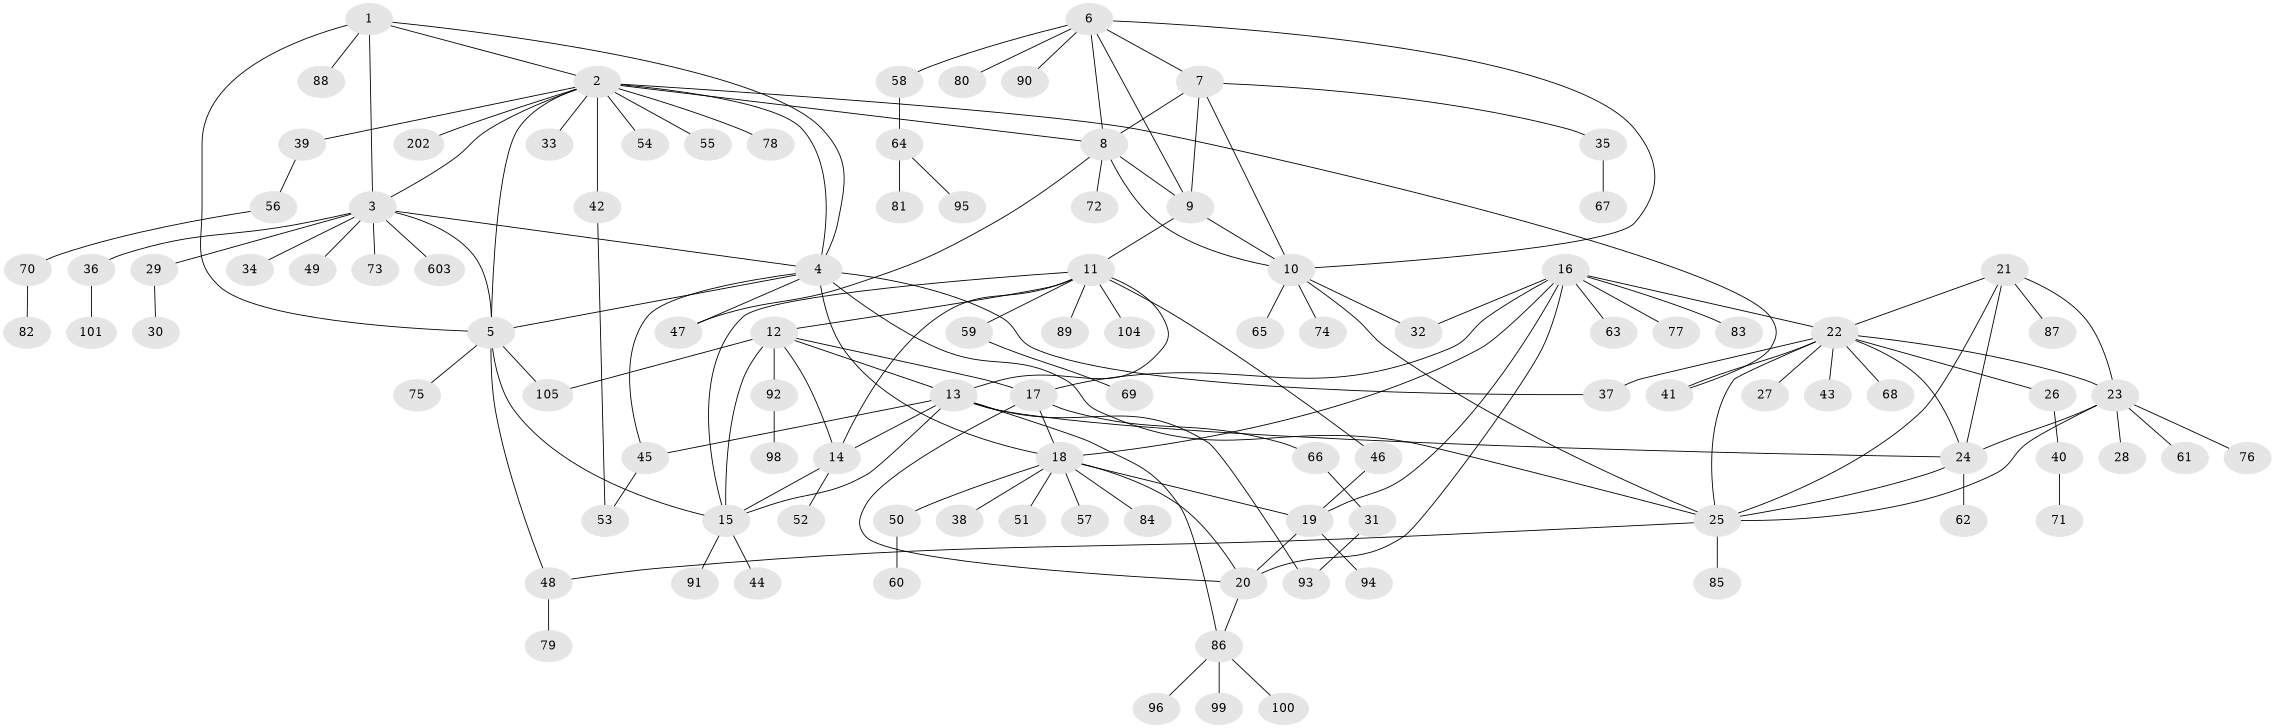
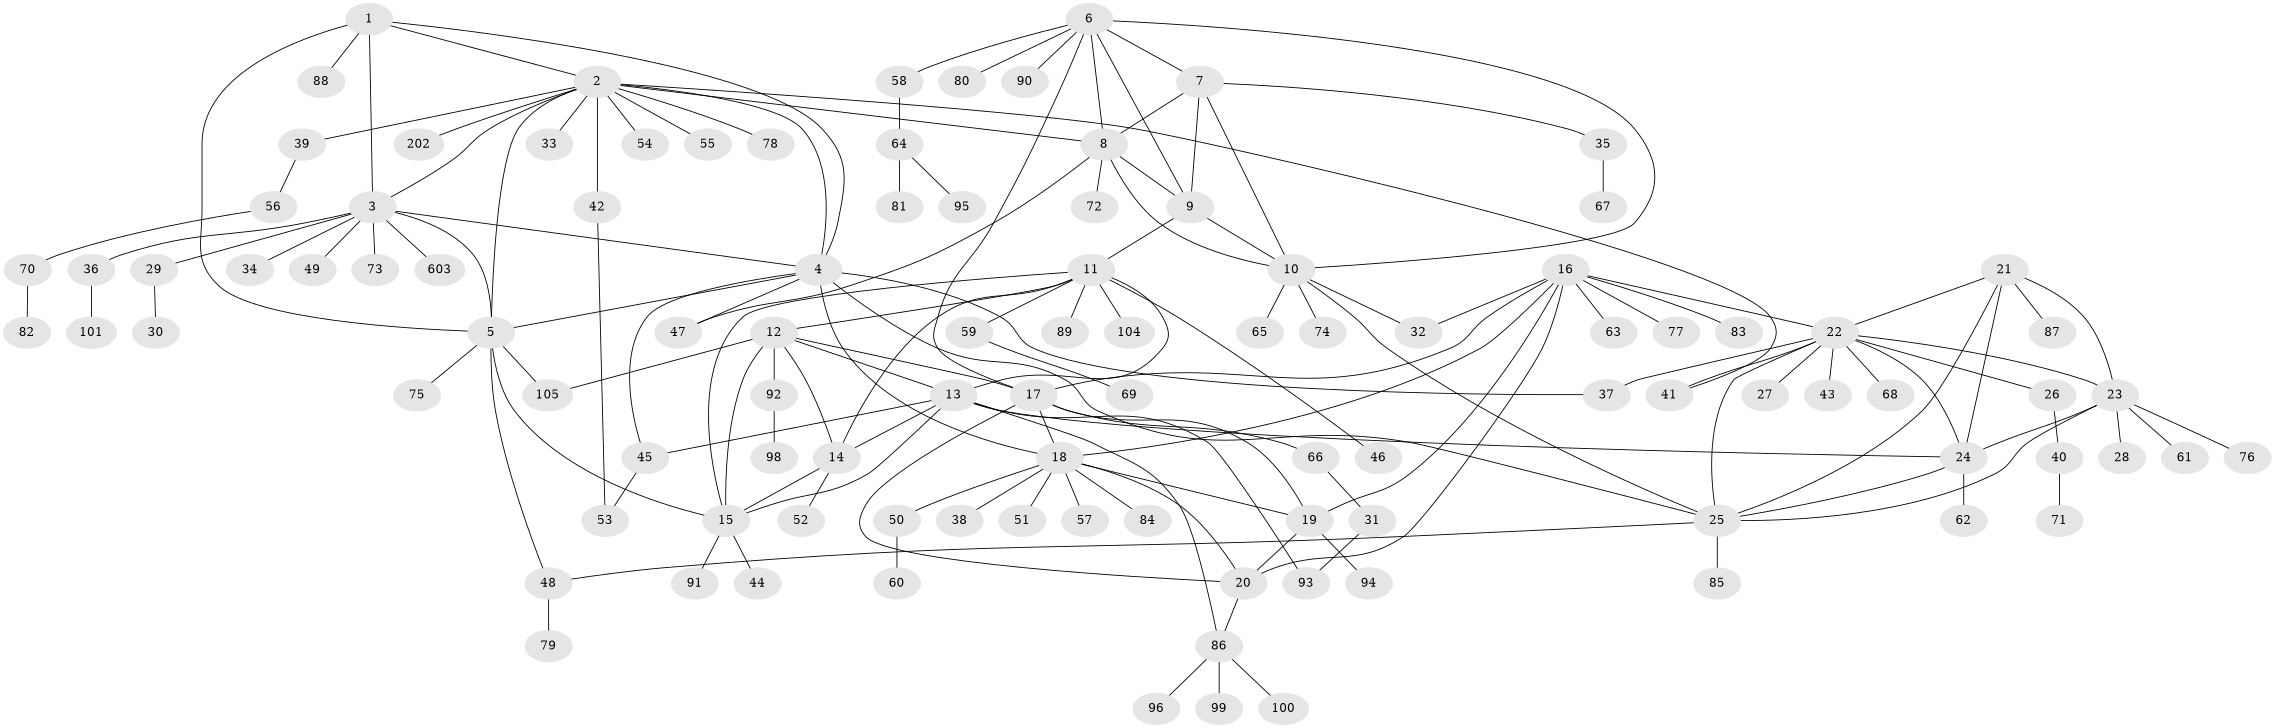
none -> (983, 241)
(1348, 486) -> (1193, 422)
